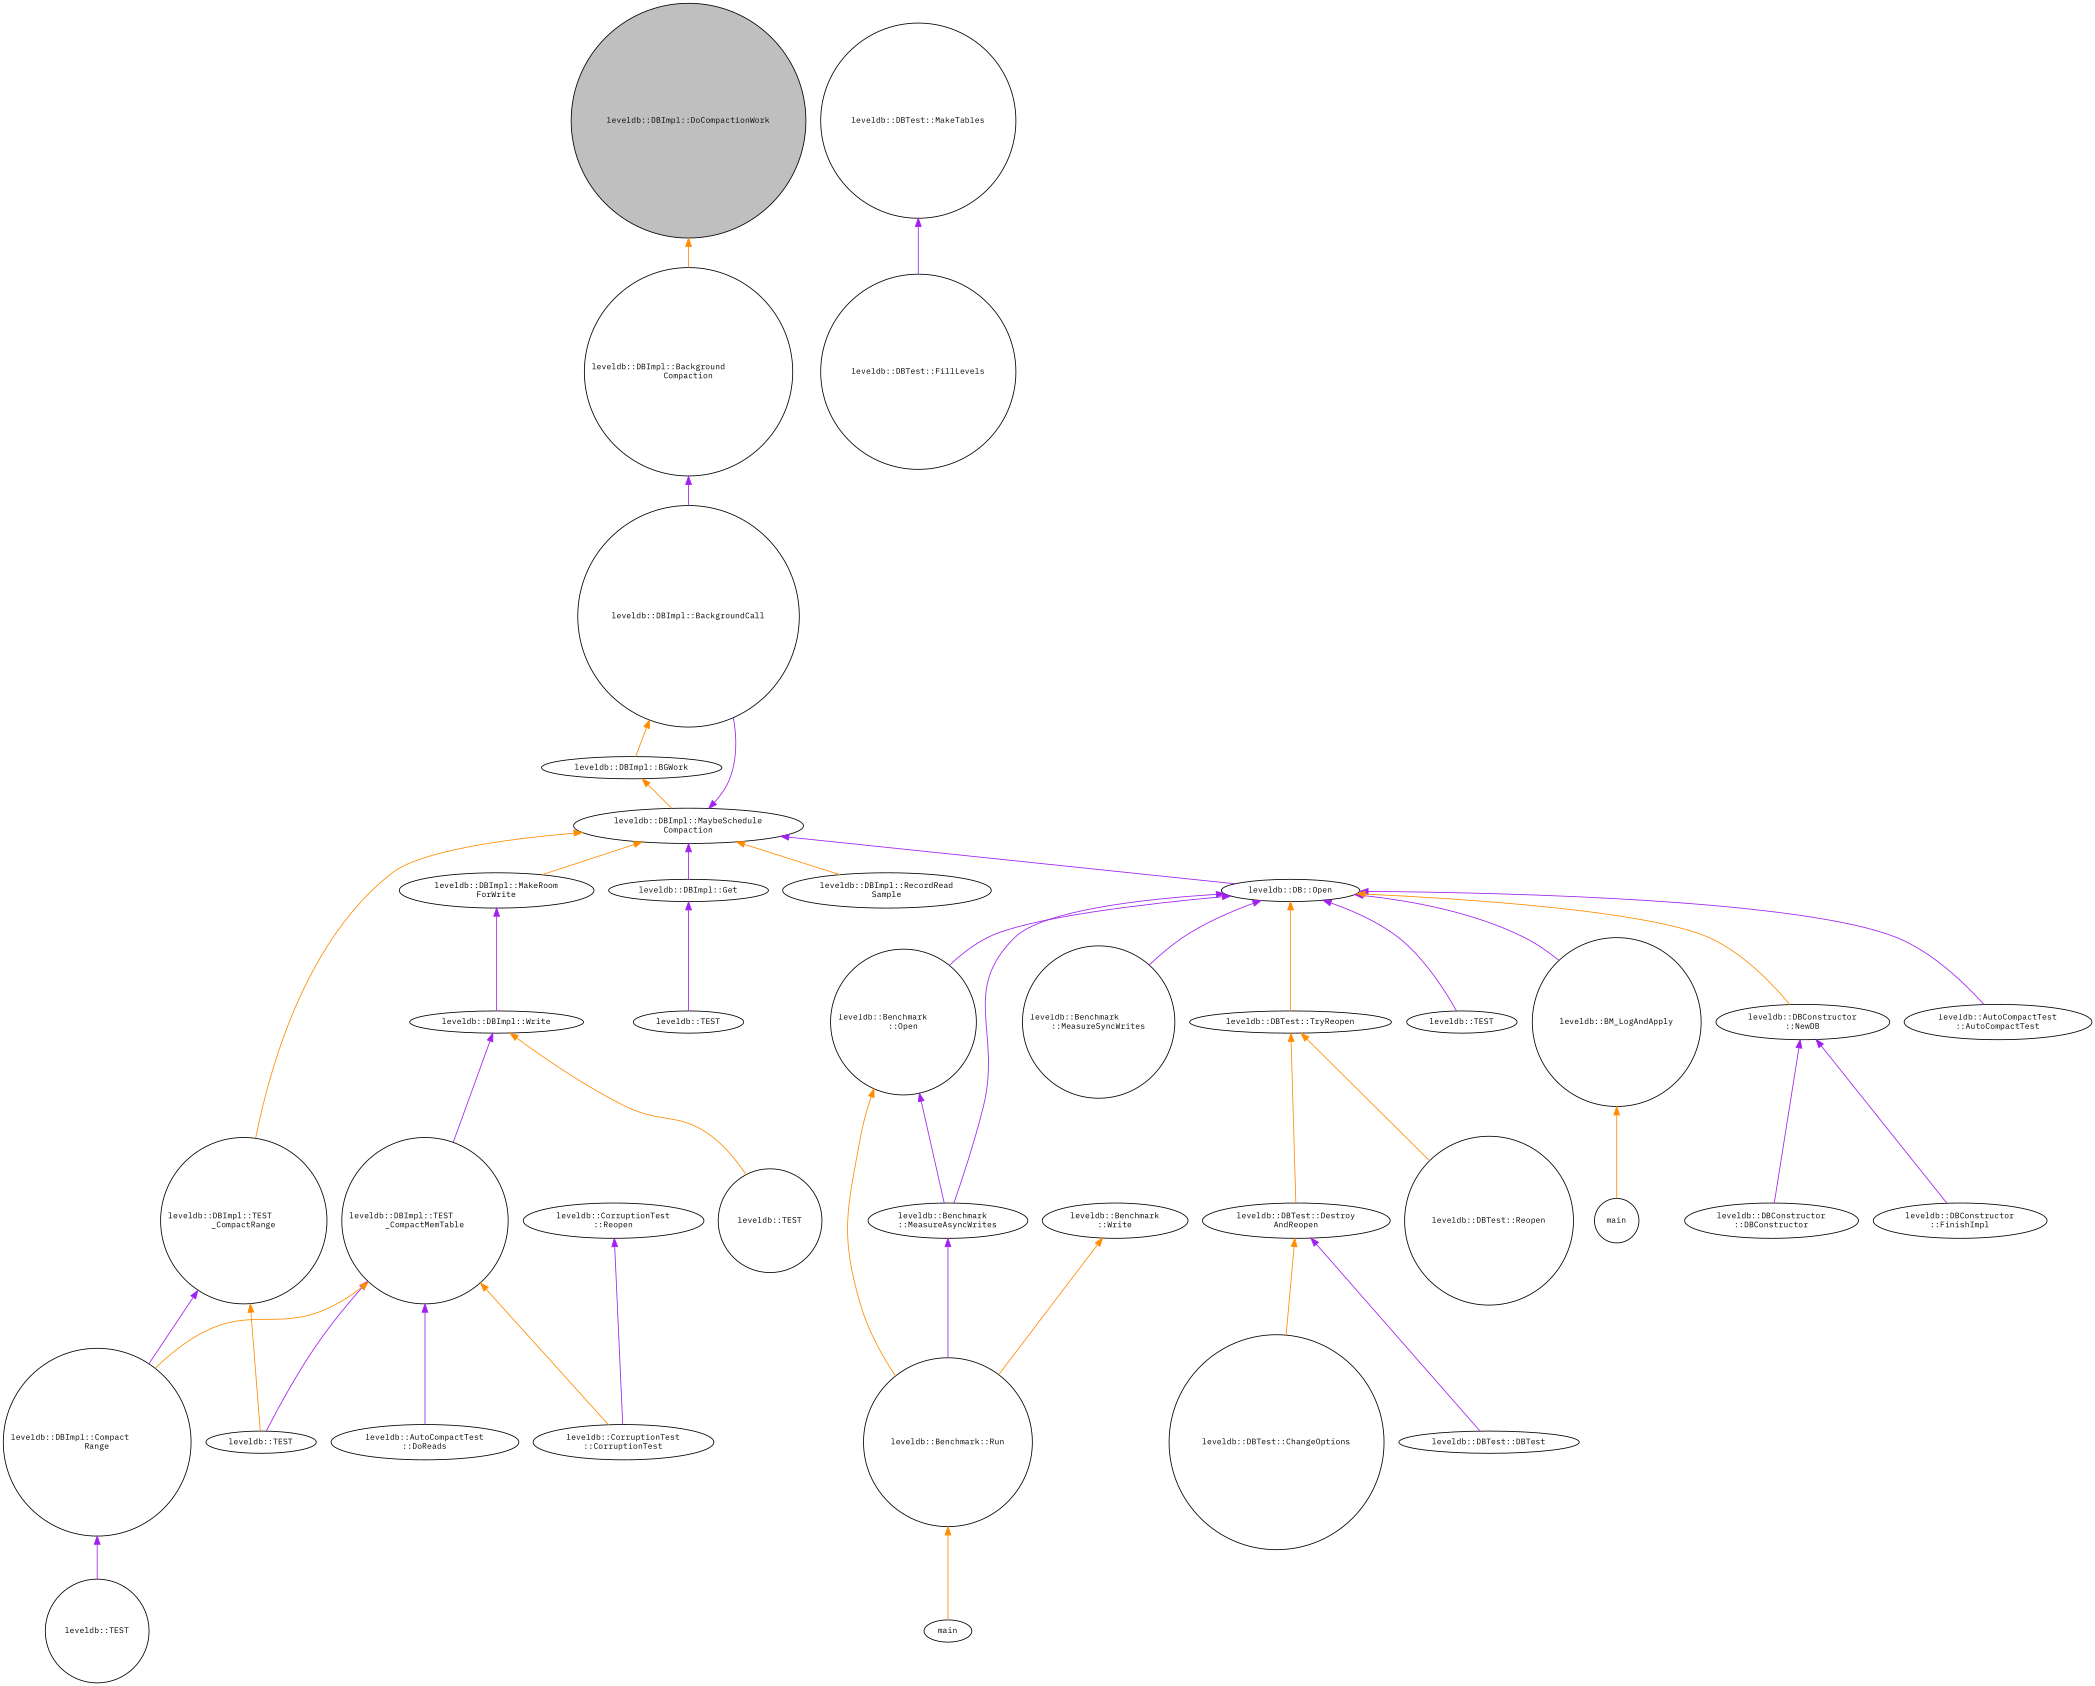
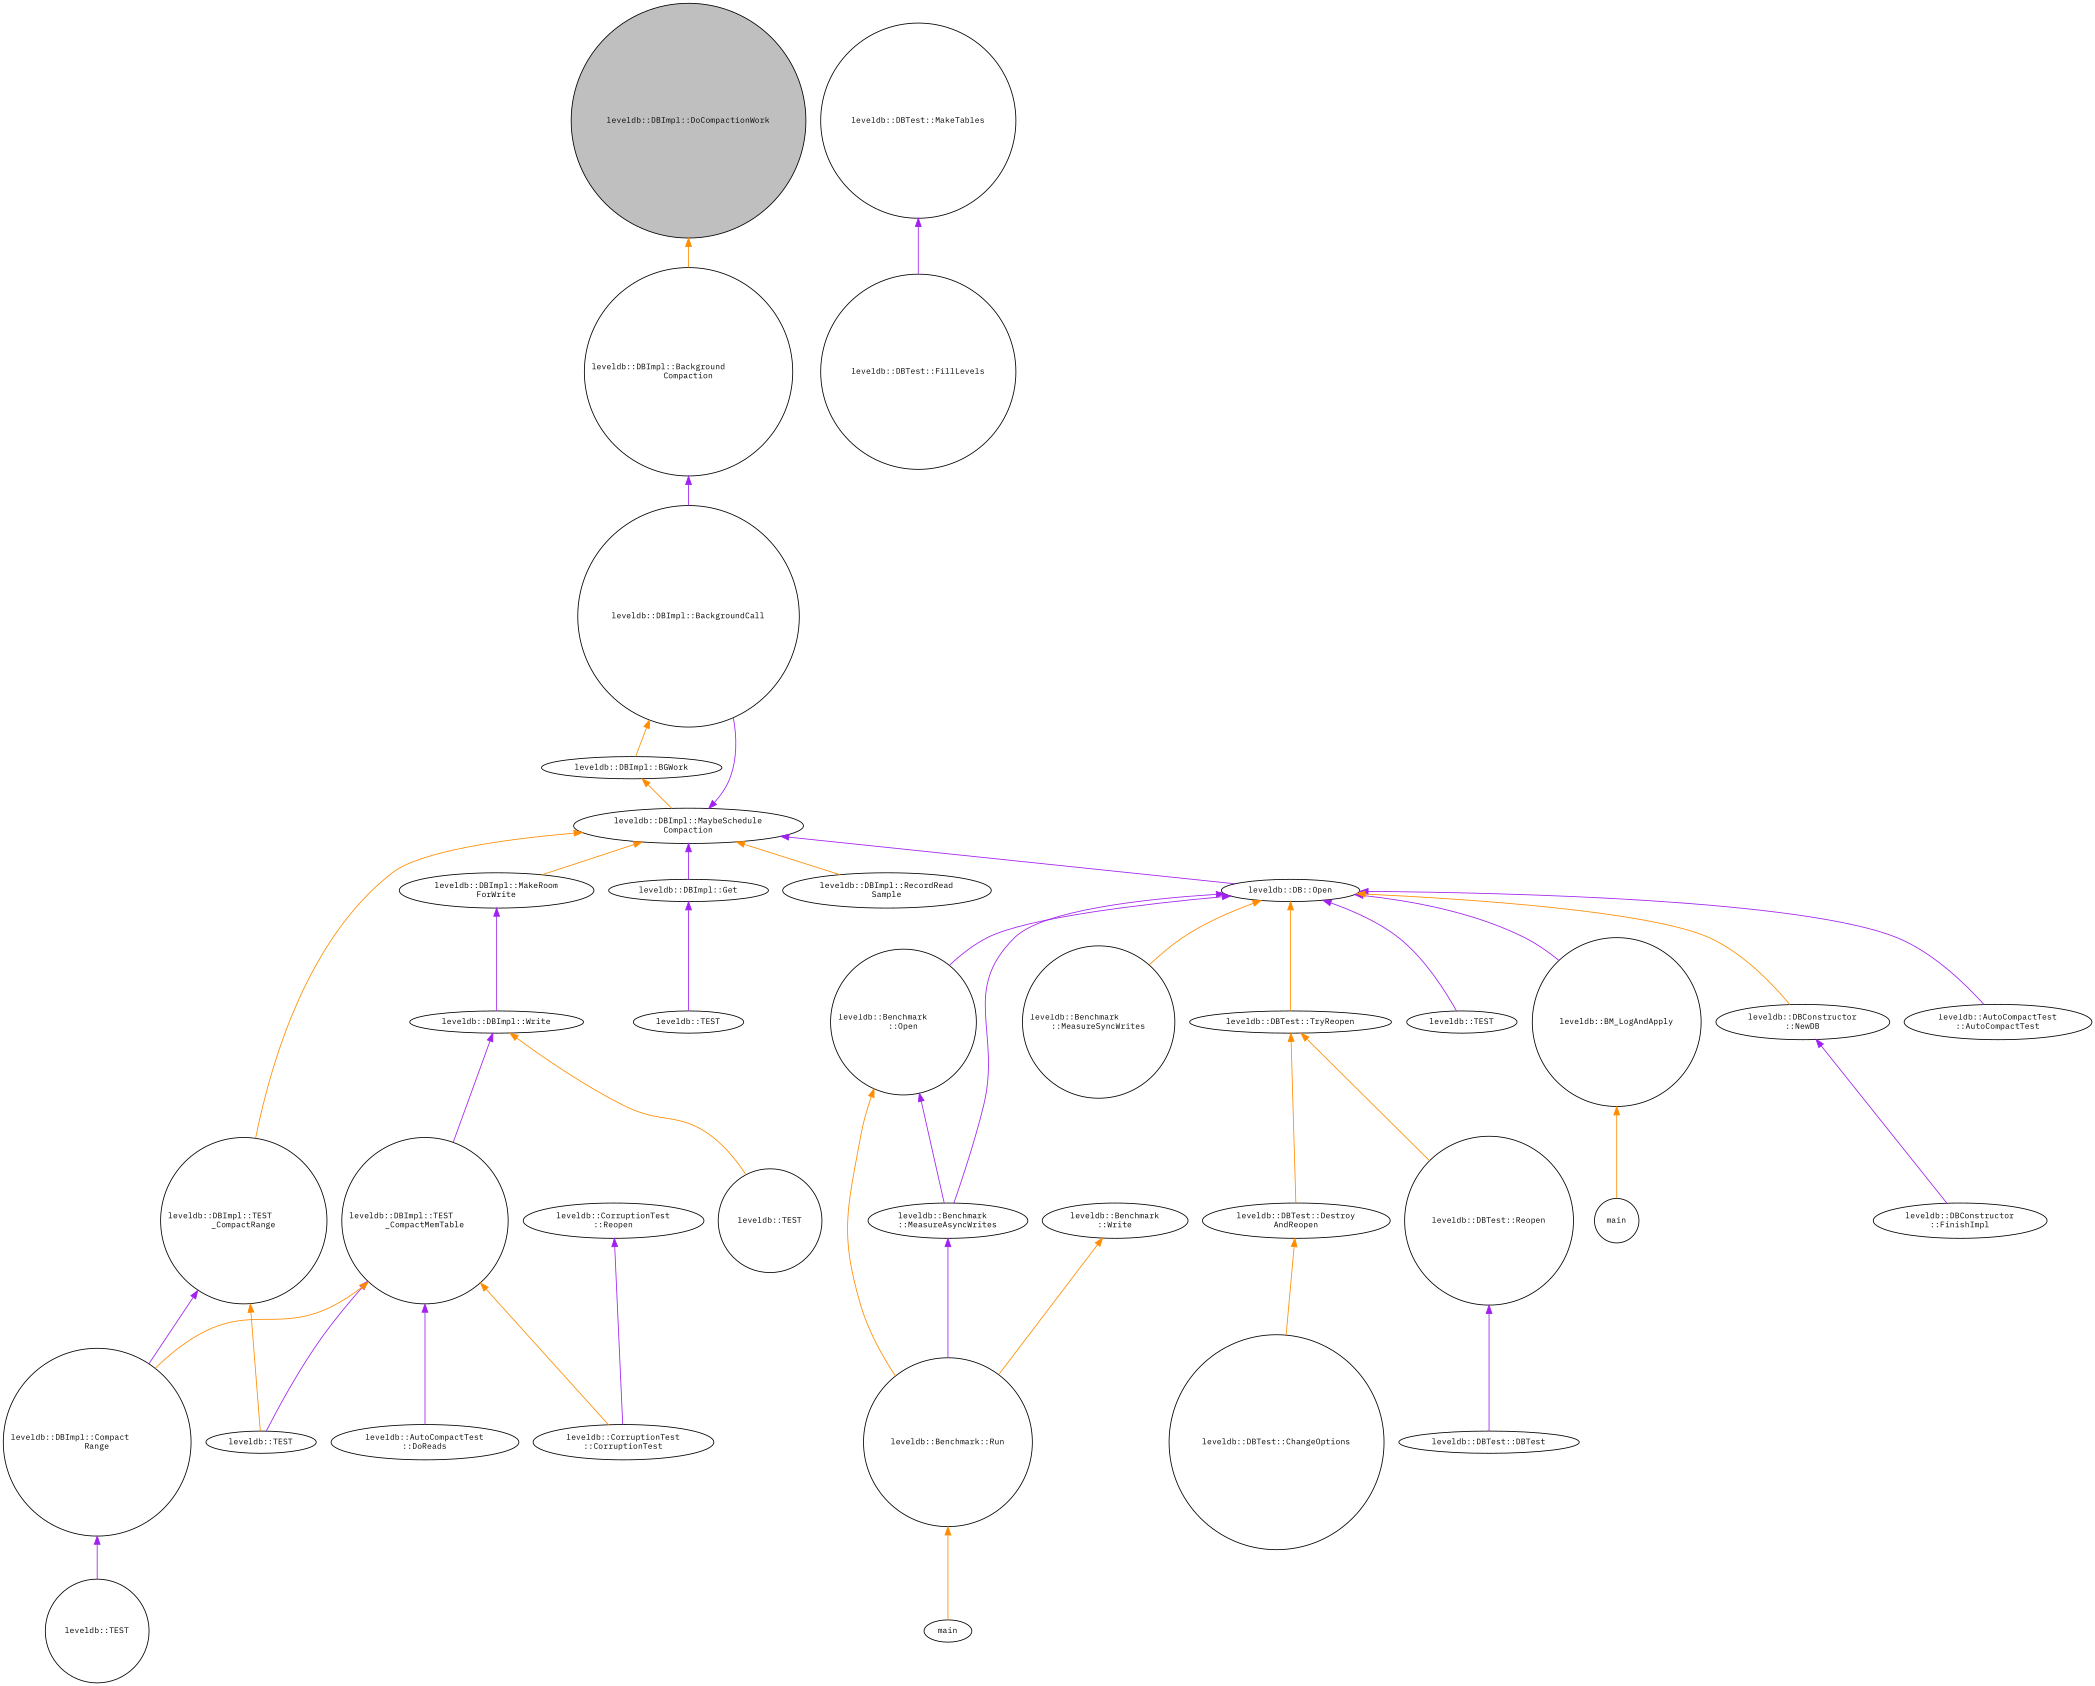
(1198, 928) -> (1198, 928)
(1772, 1221) -> none
(1398, 1338) -> (1489, 1372)
